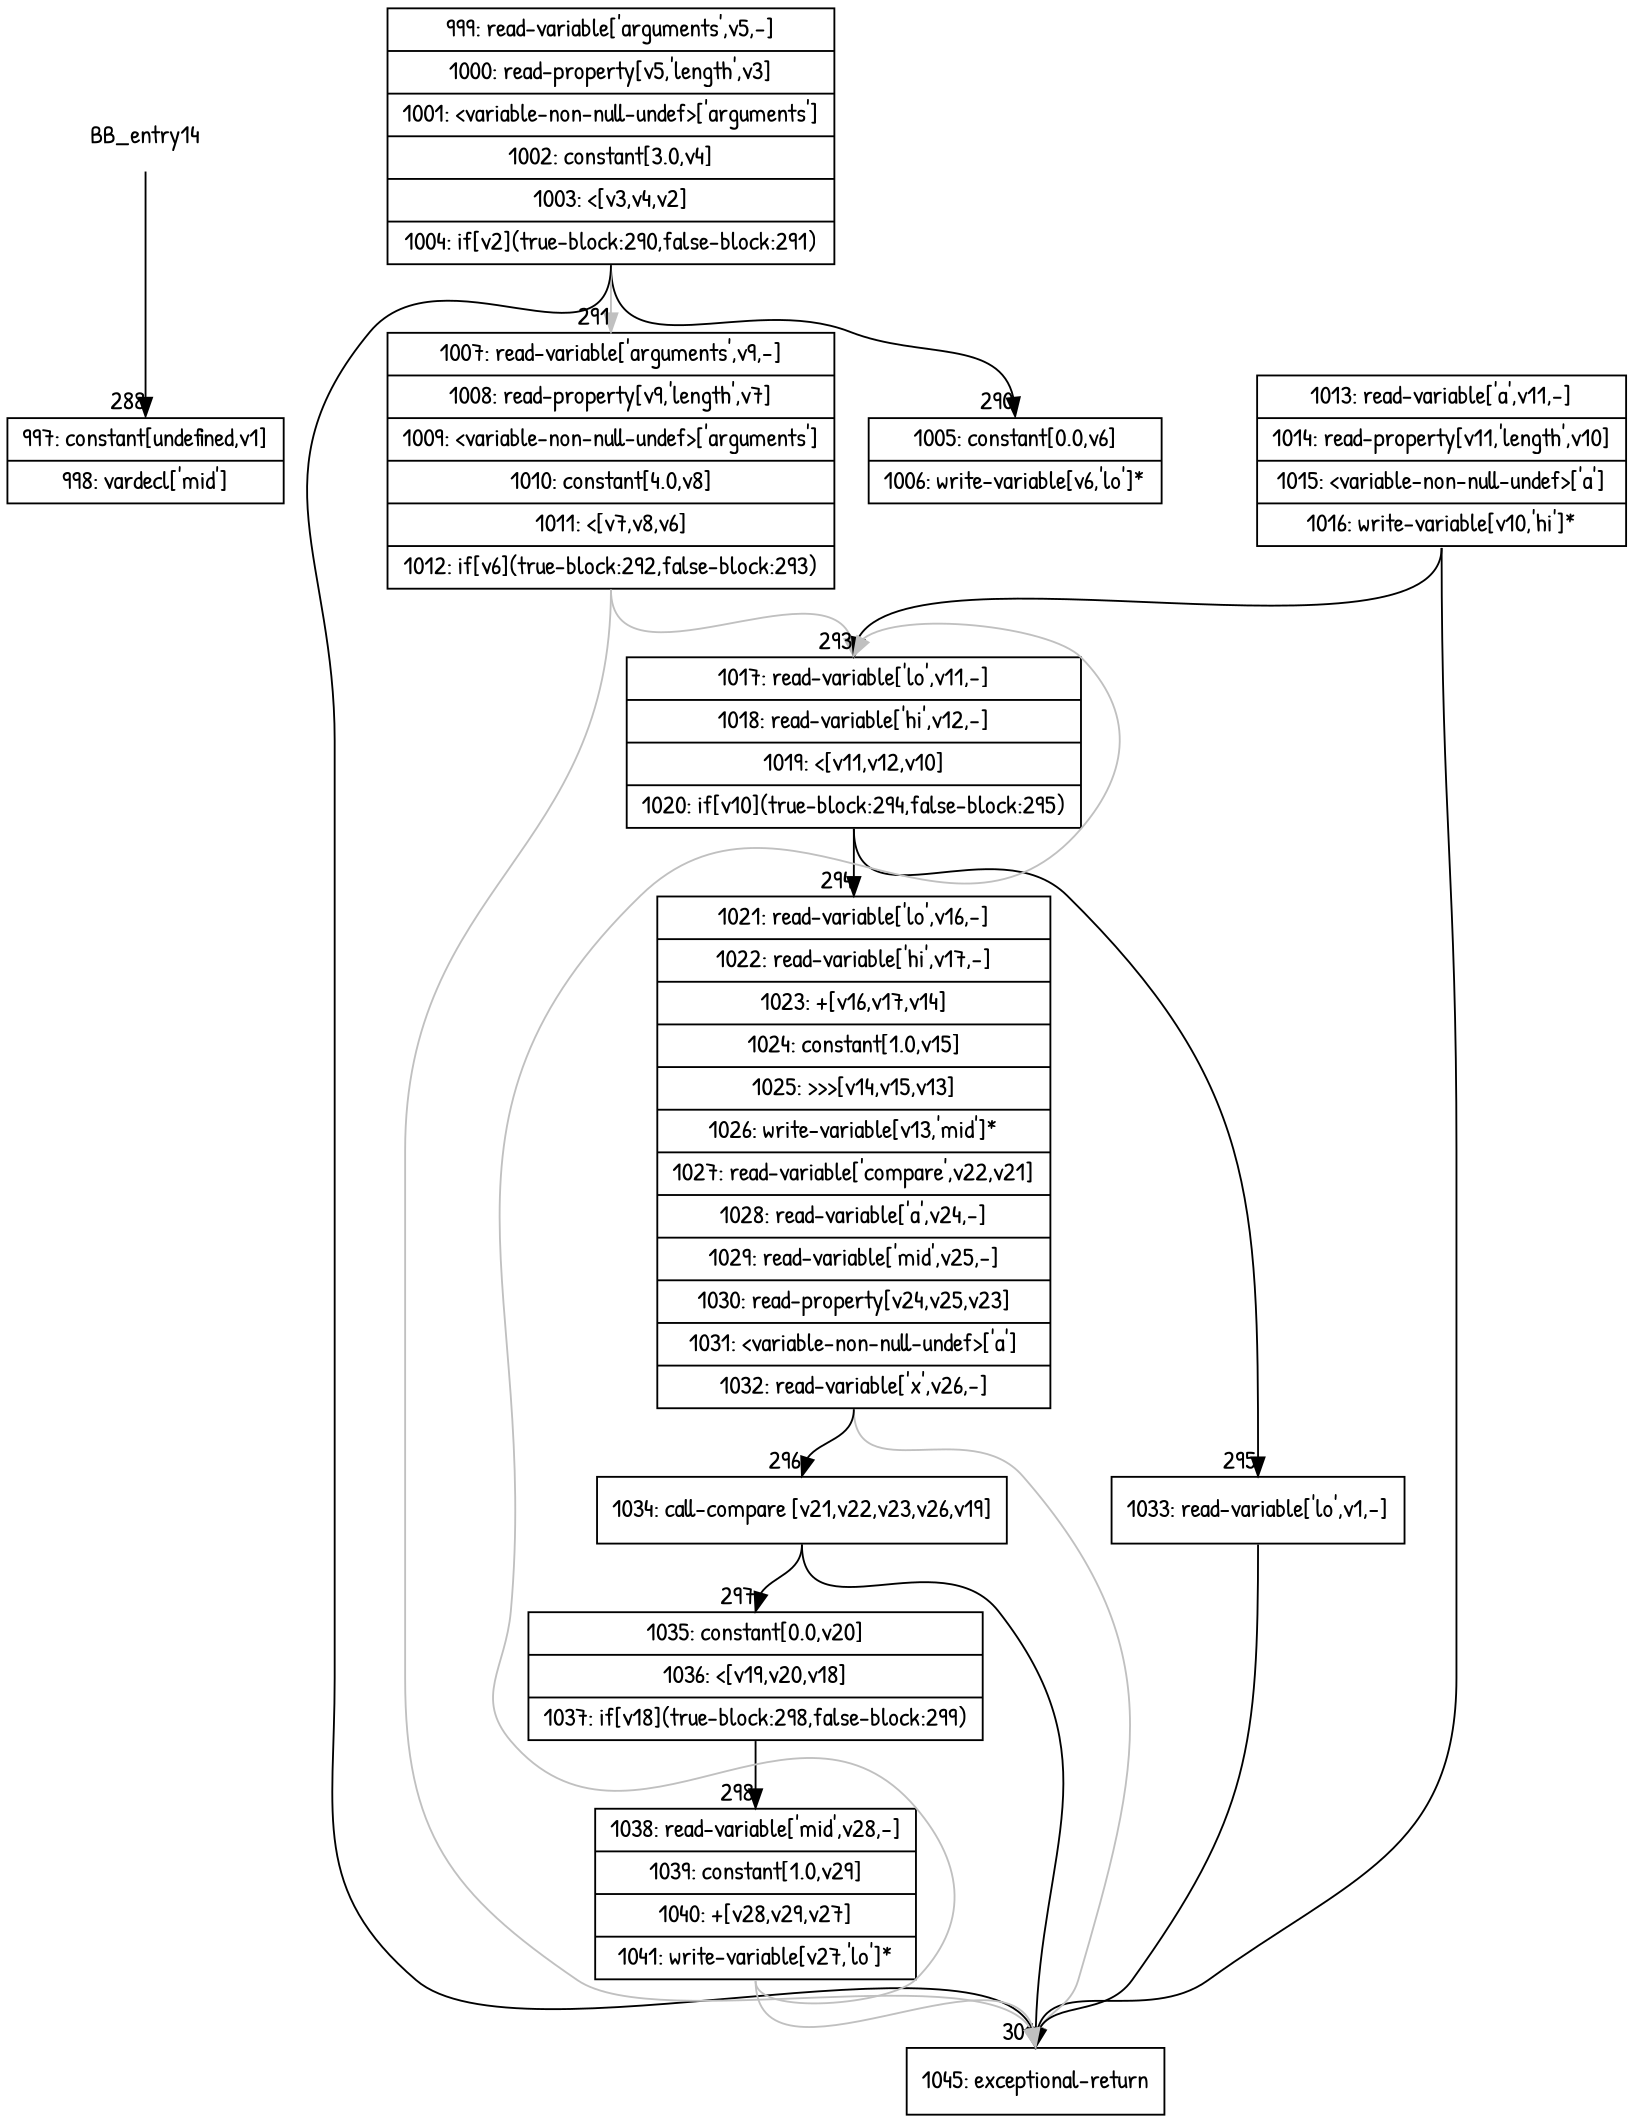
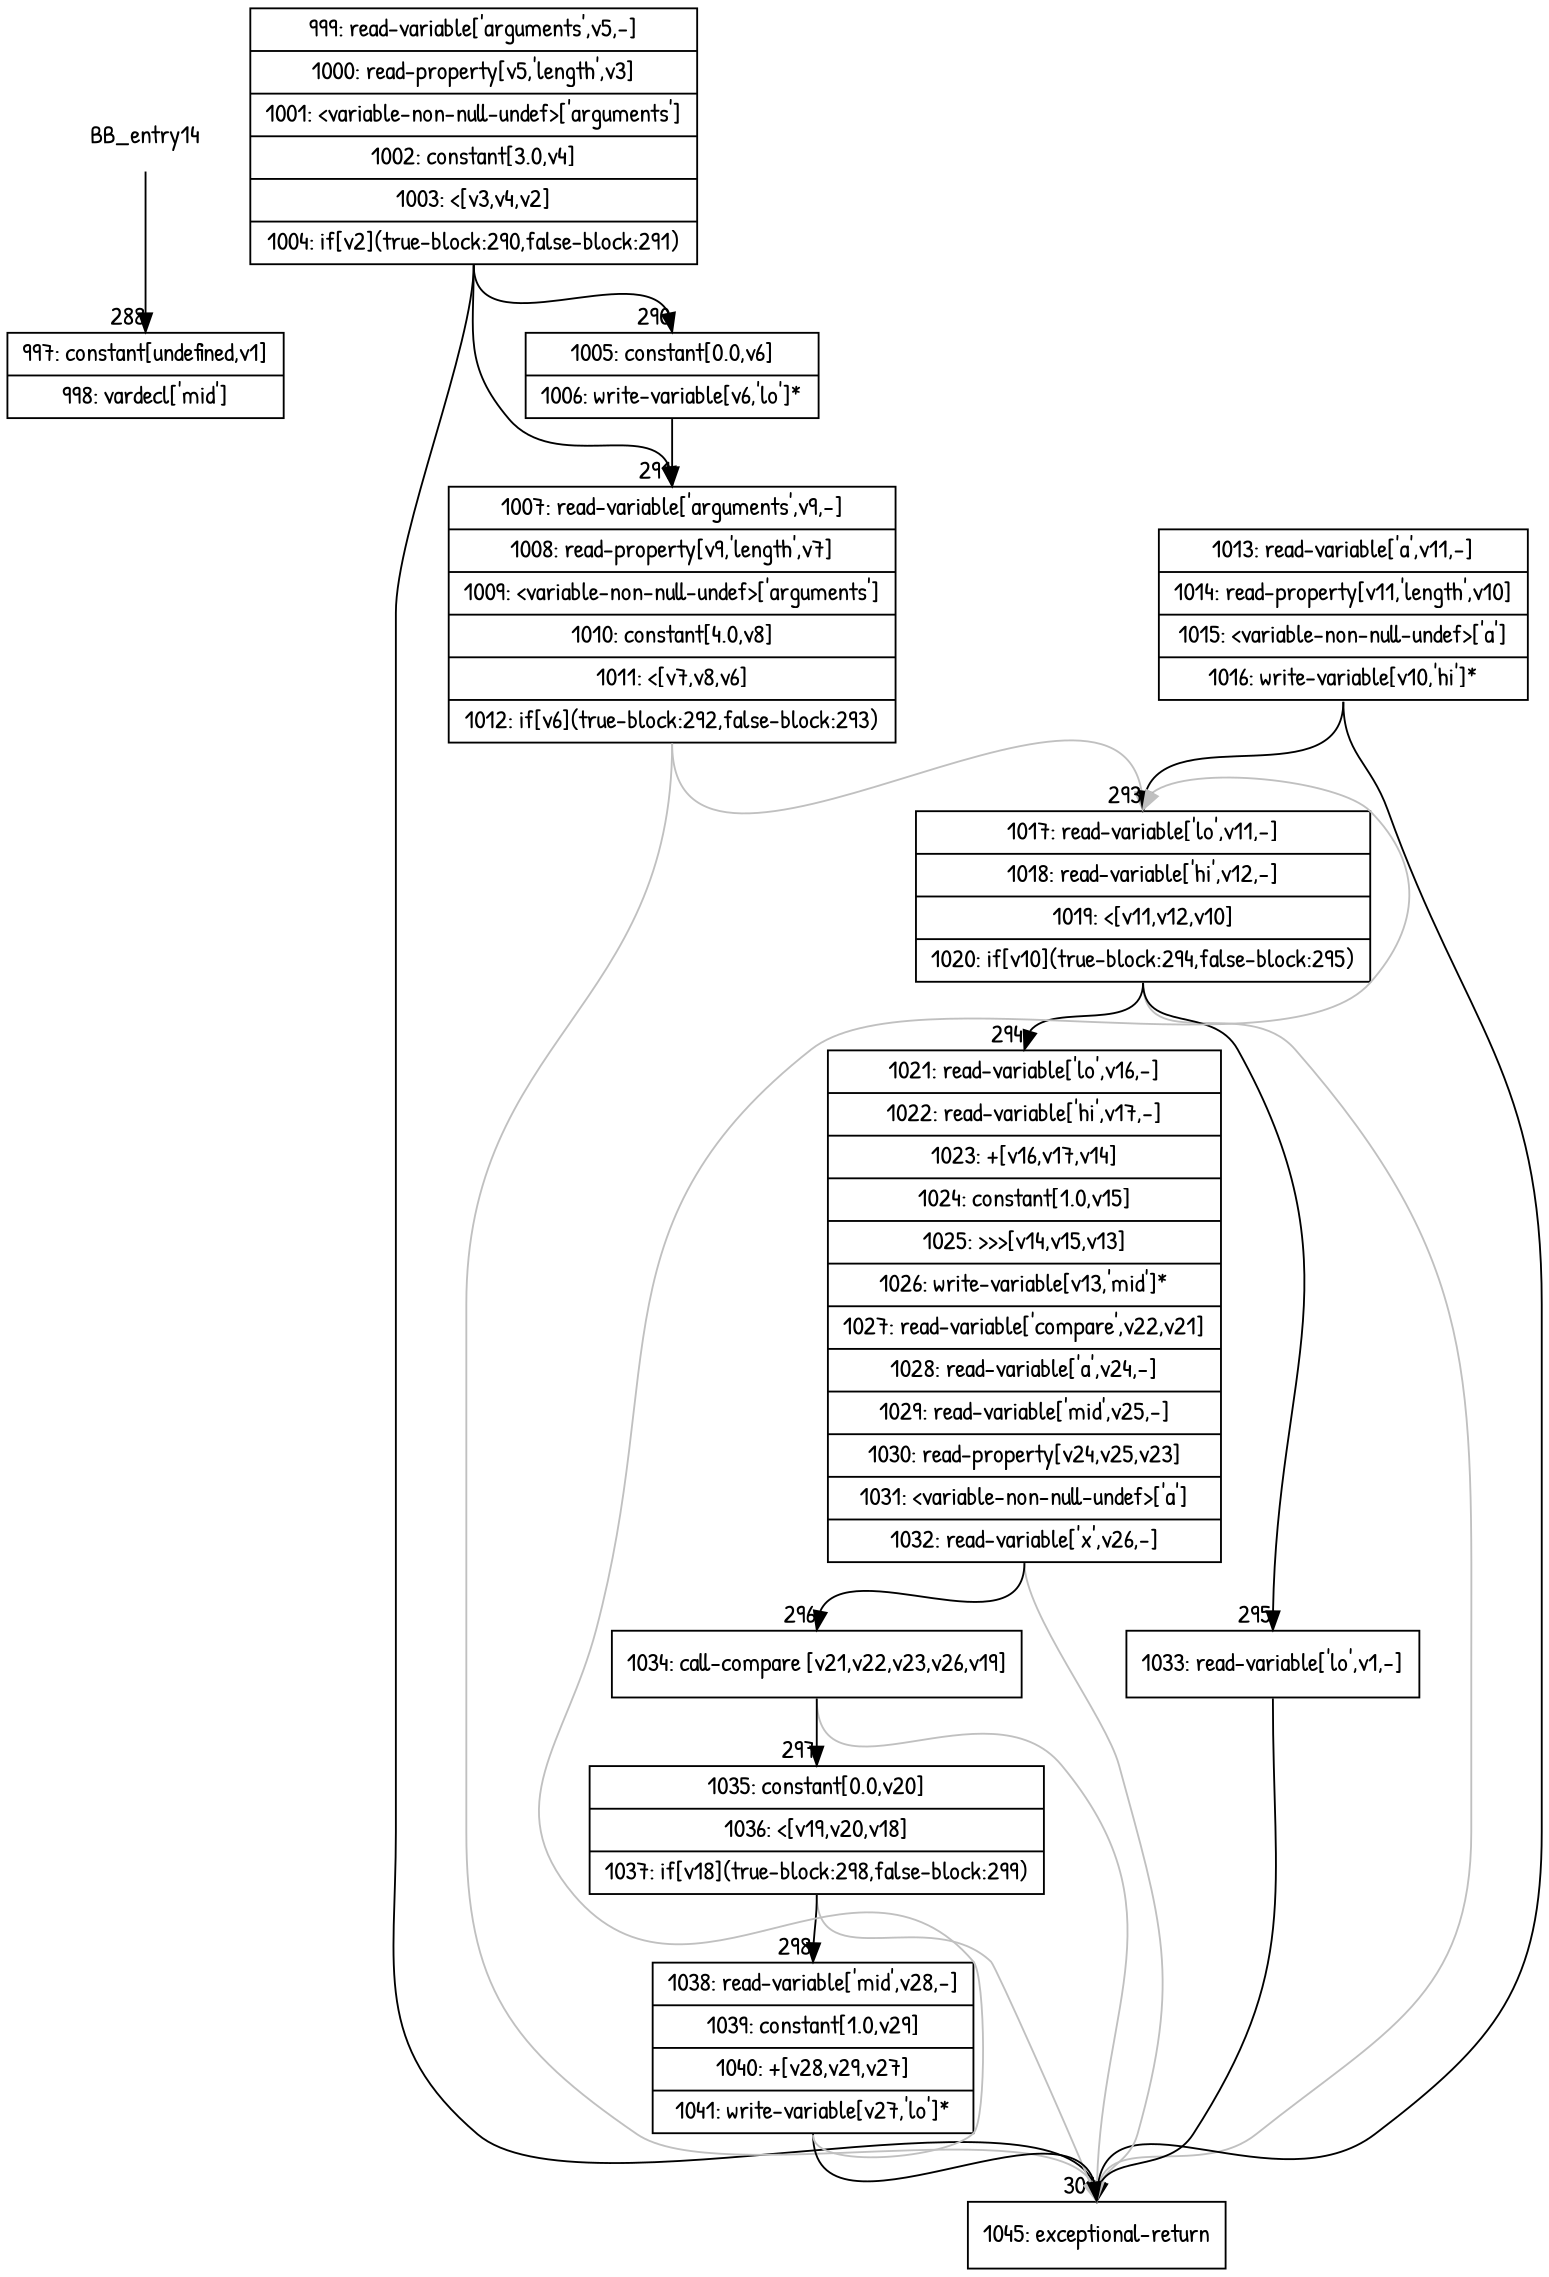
(611, 289) -> (514, 423)
none -> (672, 443)
none -> (1471, 1607)
(1048, 1700) -> (1103, 1829)
none -> (999, 1978)
(886, 2016) -> (946, 2170)
